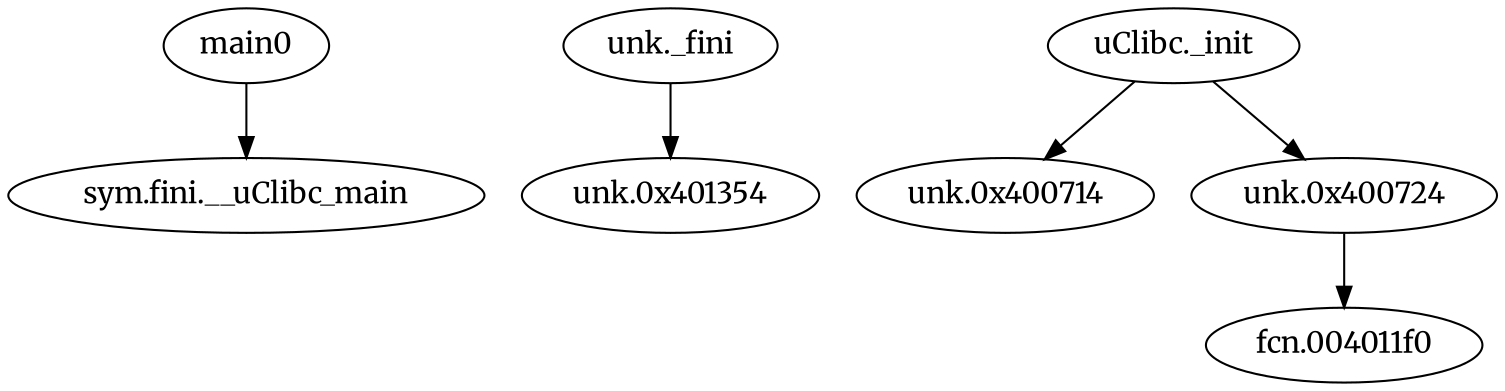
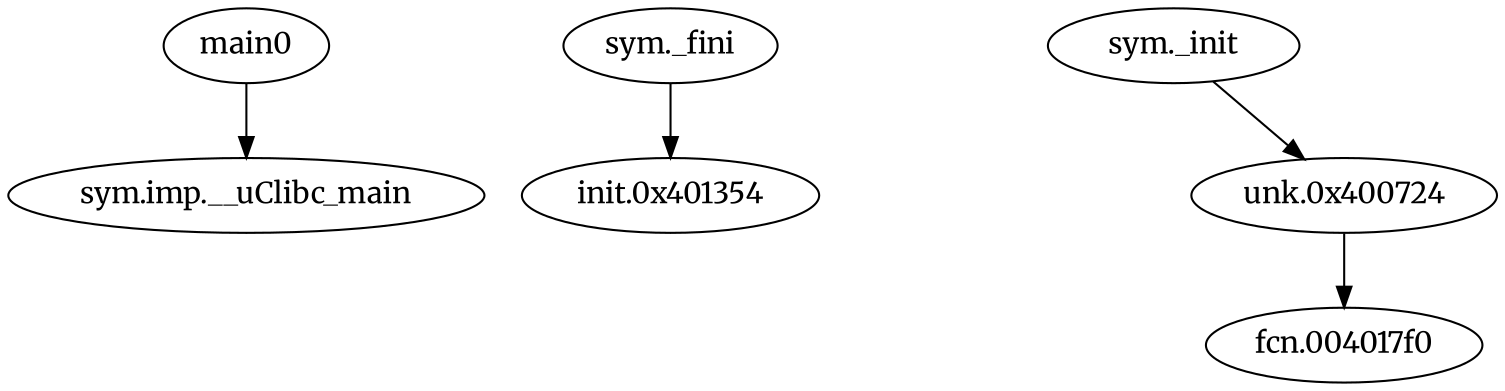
(671, 46) -> (671, 46)
(1174, 46) -> (1174, 46)
(246, 195) -> (246, 195)
(671, 195) -> (671, 195)
(1005, 195) -> none
(1344, 345) -> (1344, 345)
